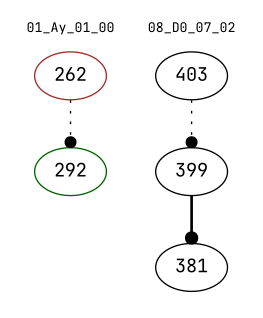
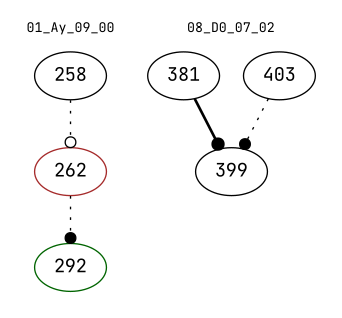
(71, 29) -> (71, 29)
none -> (71, 76)
(192, 214) -> (205, 119)
